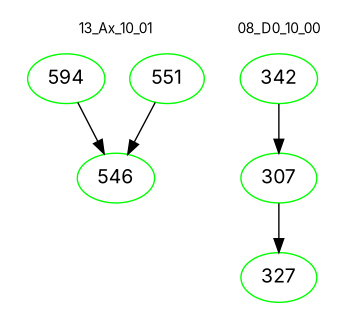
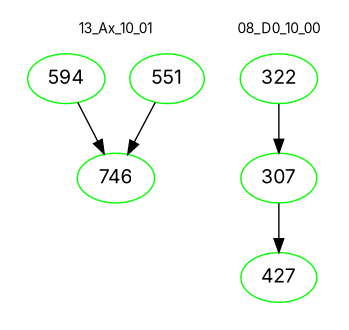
(279, 79) -> (279, 79)
(116, 178) -> (116, 178)
(279, 277) -> (279, 277)
